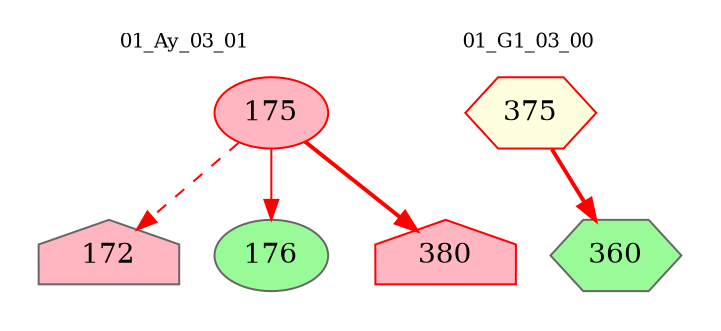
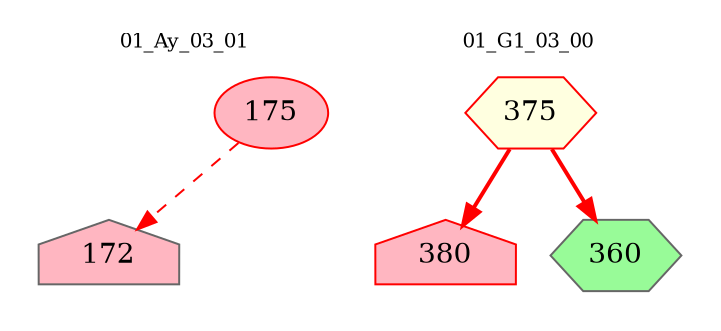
(331, 163) -> (492, 179)
(271, 255) -> none
